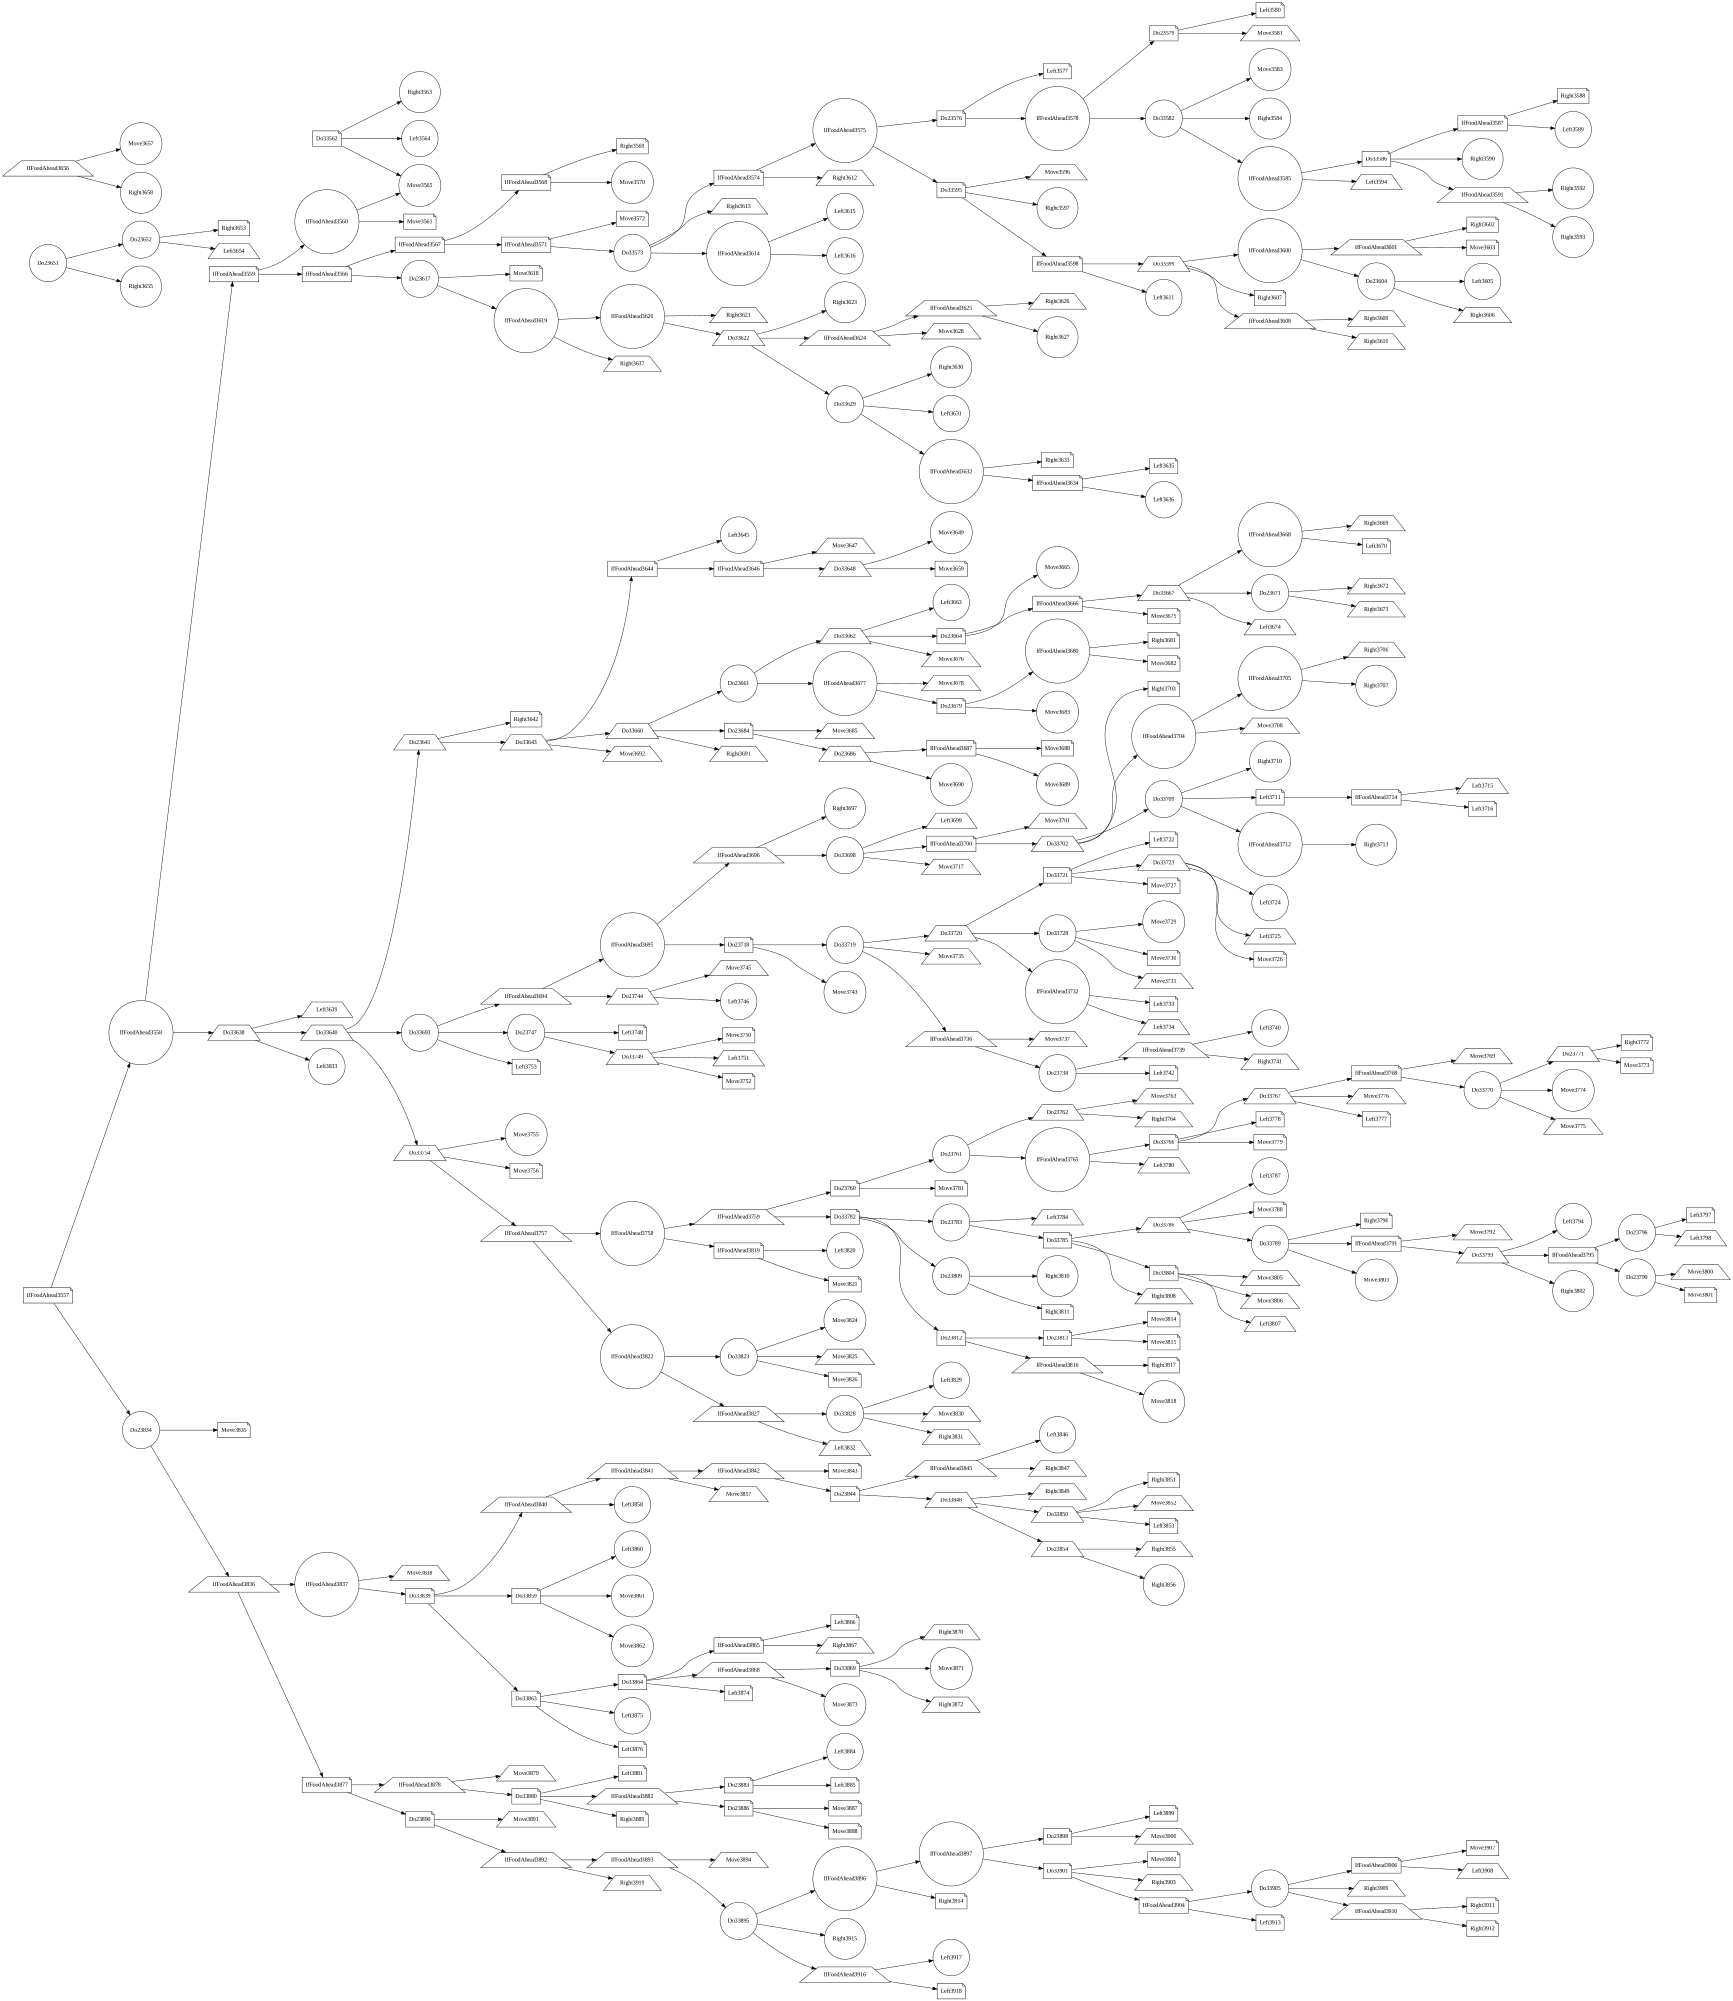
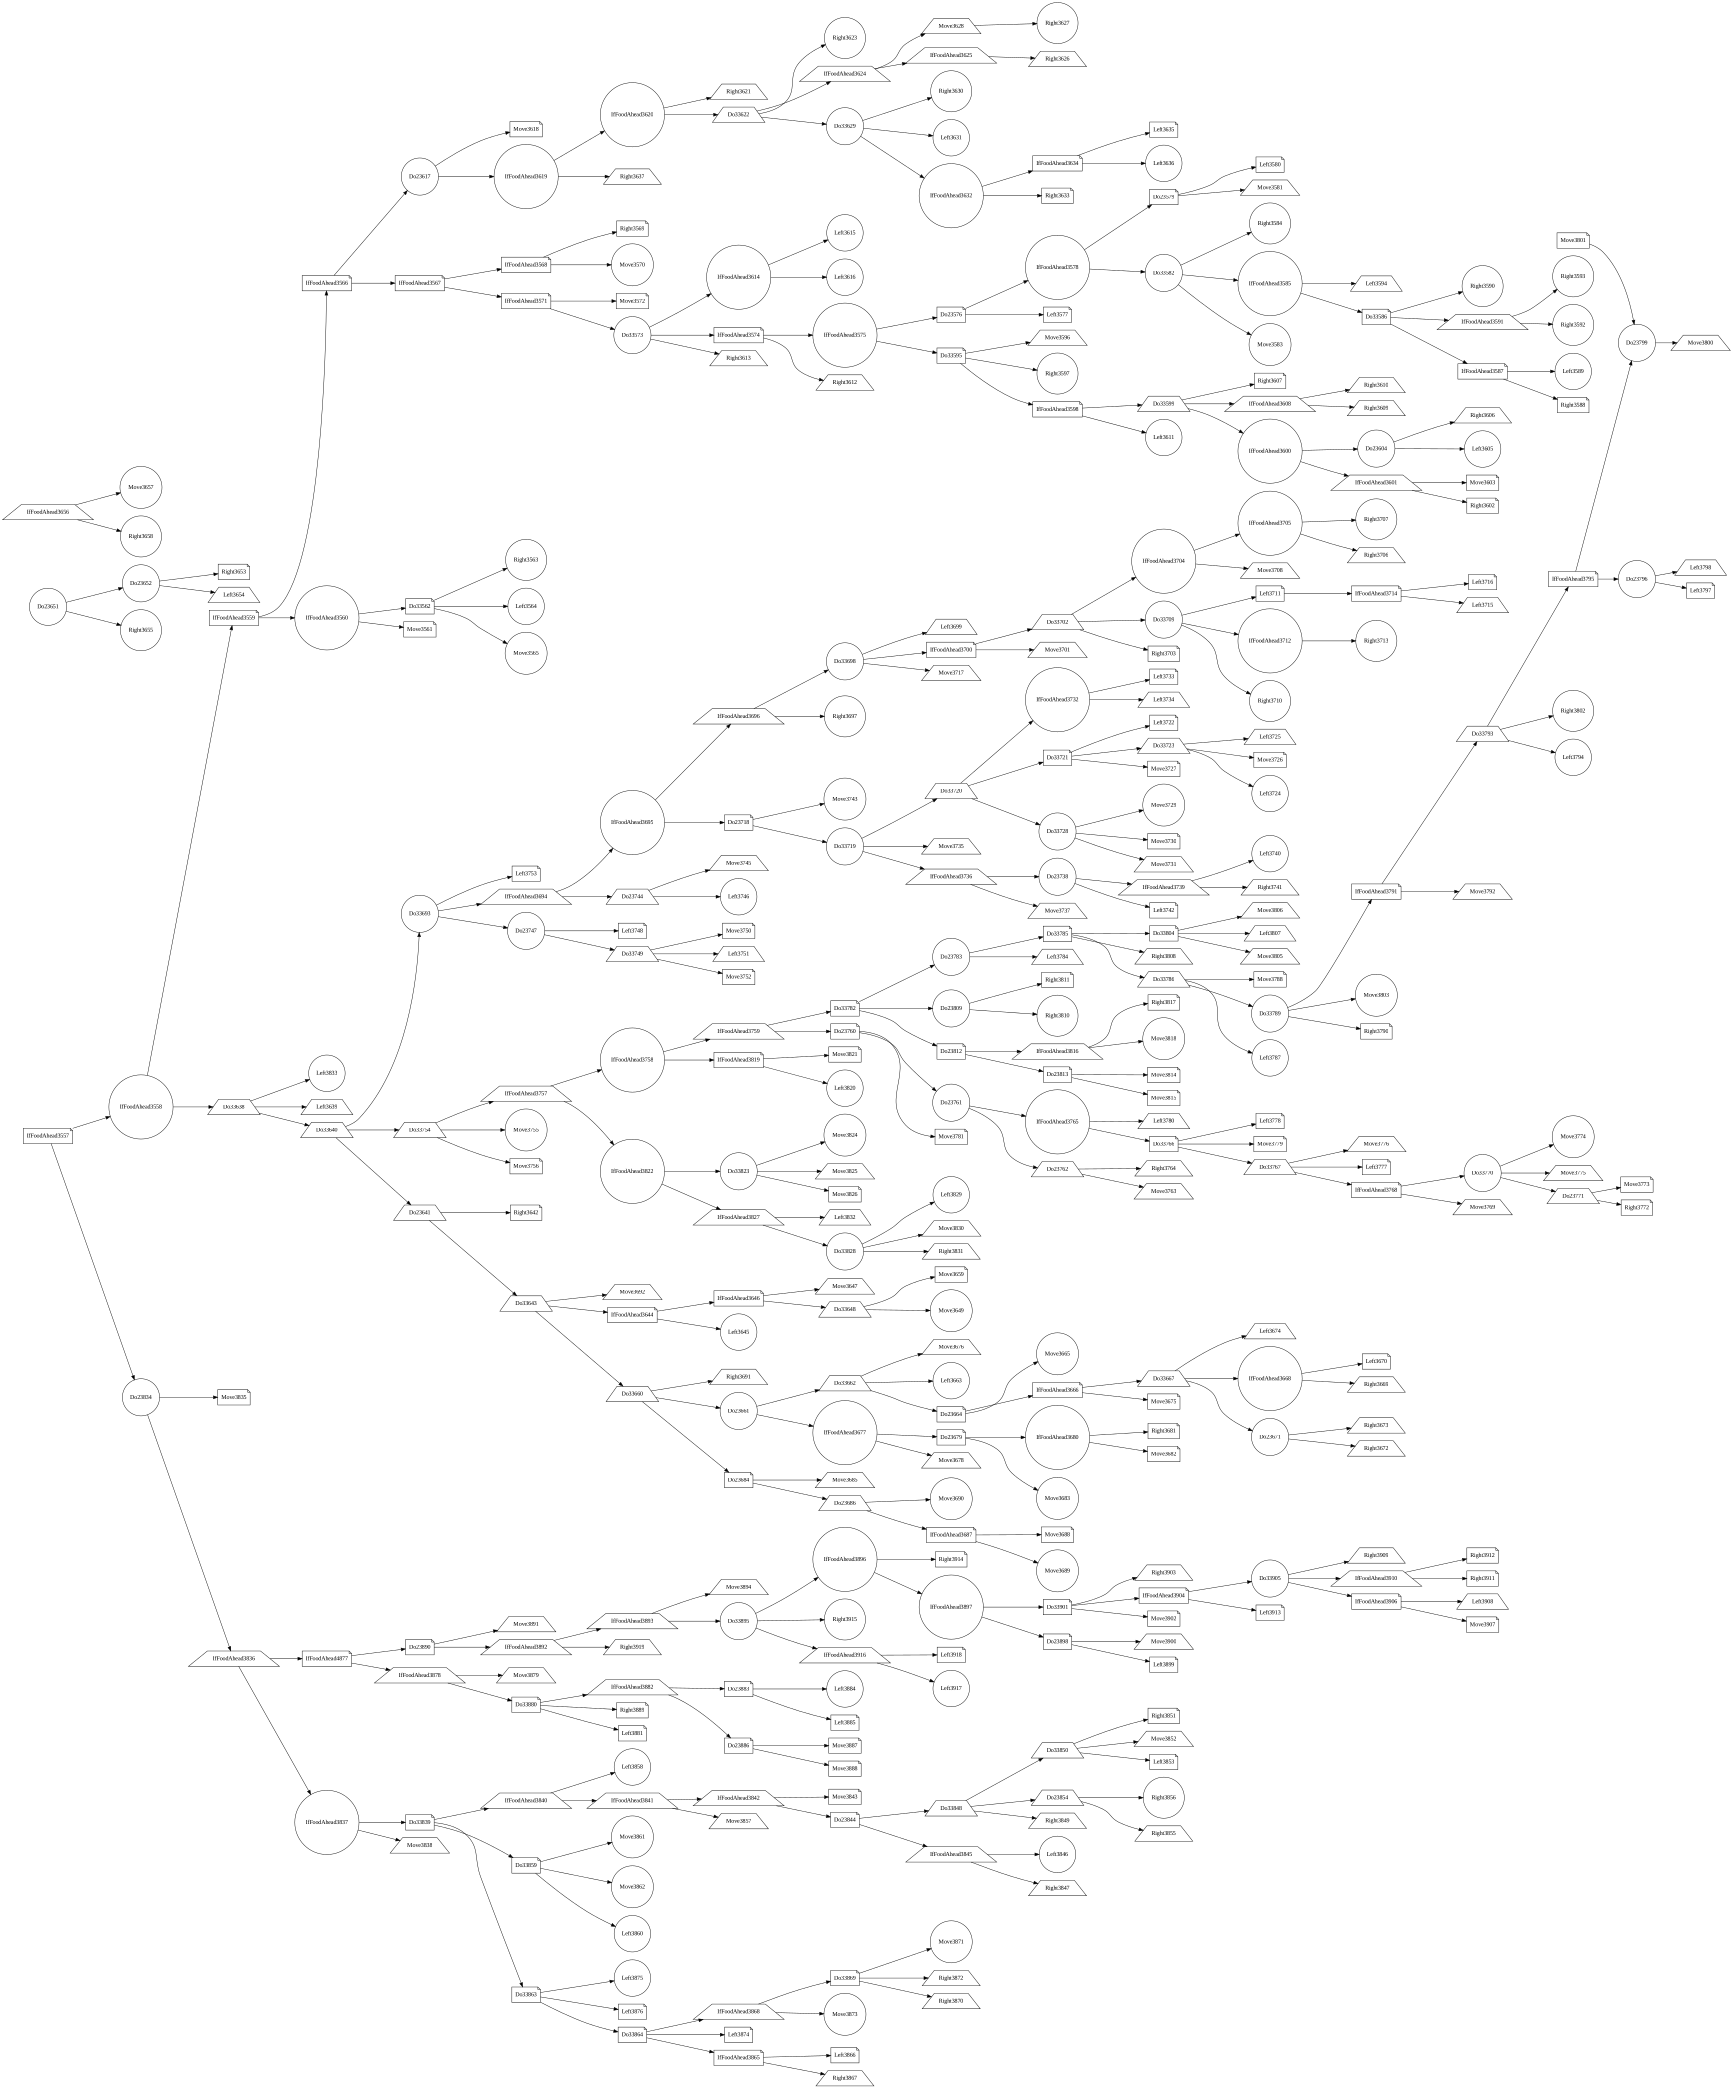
(377, 202) -> (380, 611)
(1008, 323) -> (1003, 25)
(1668, 1286) -> (1620, 277)
(327, 1785) -> (327, 1659)
